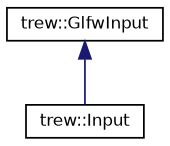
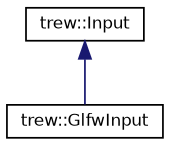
(85, 82) -> (85, 82)
